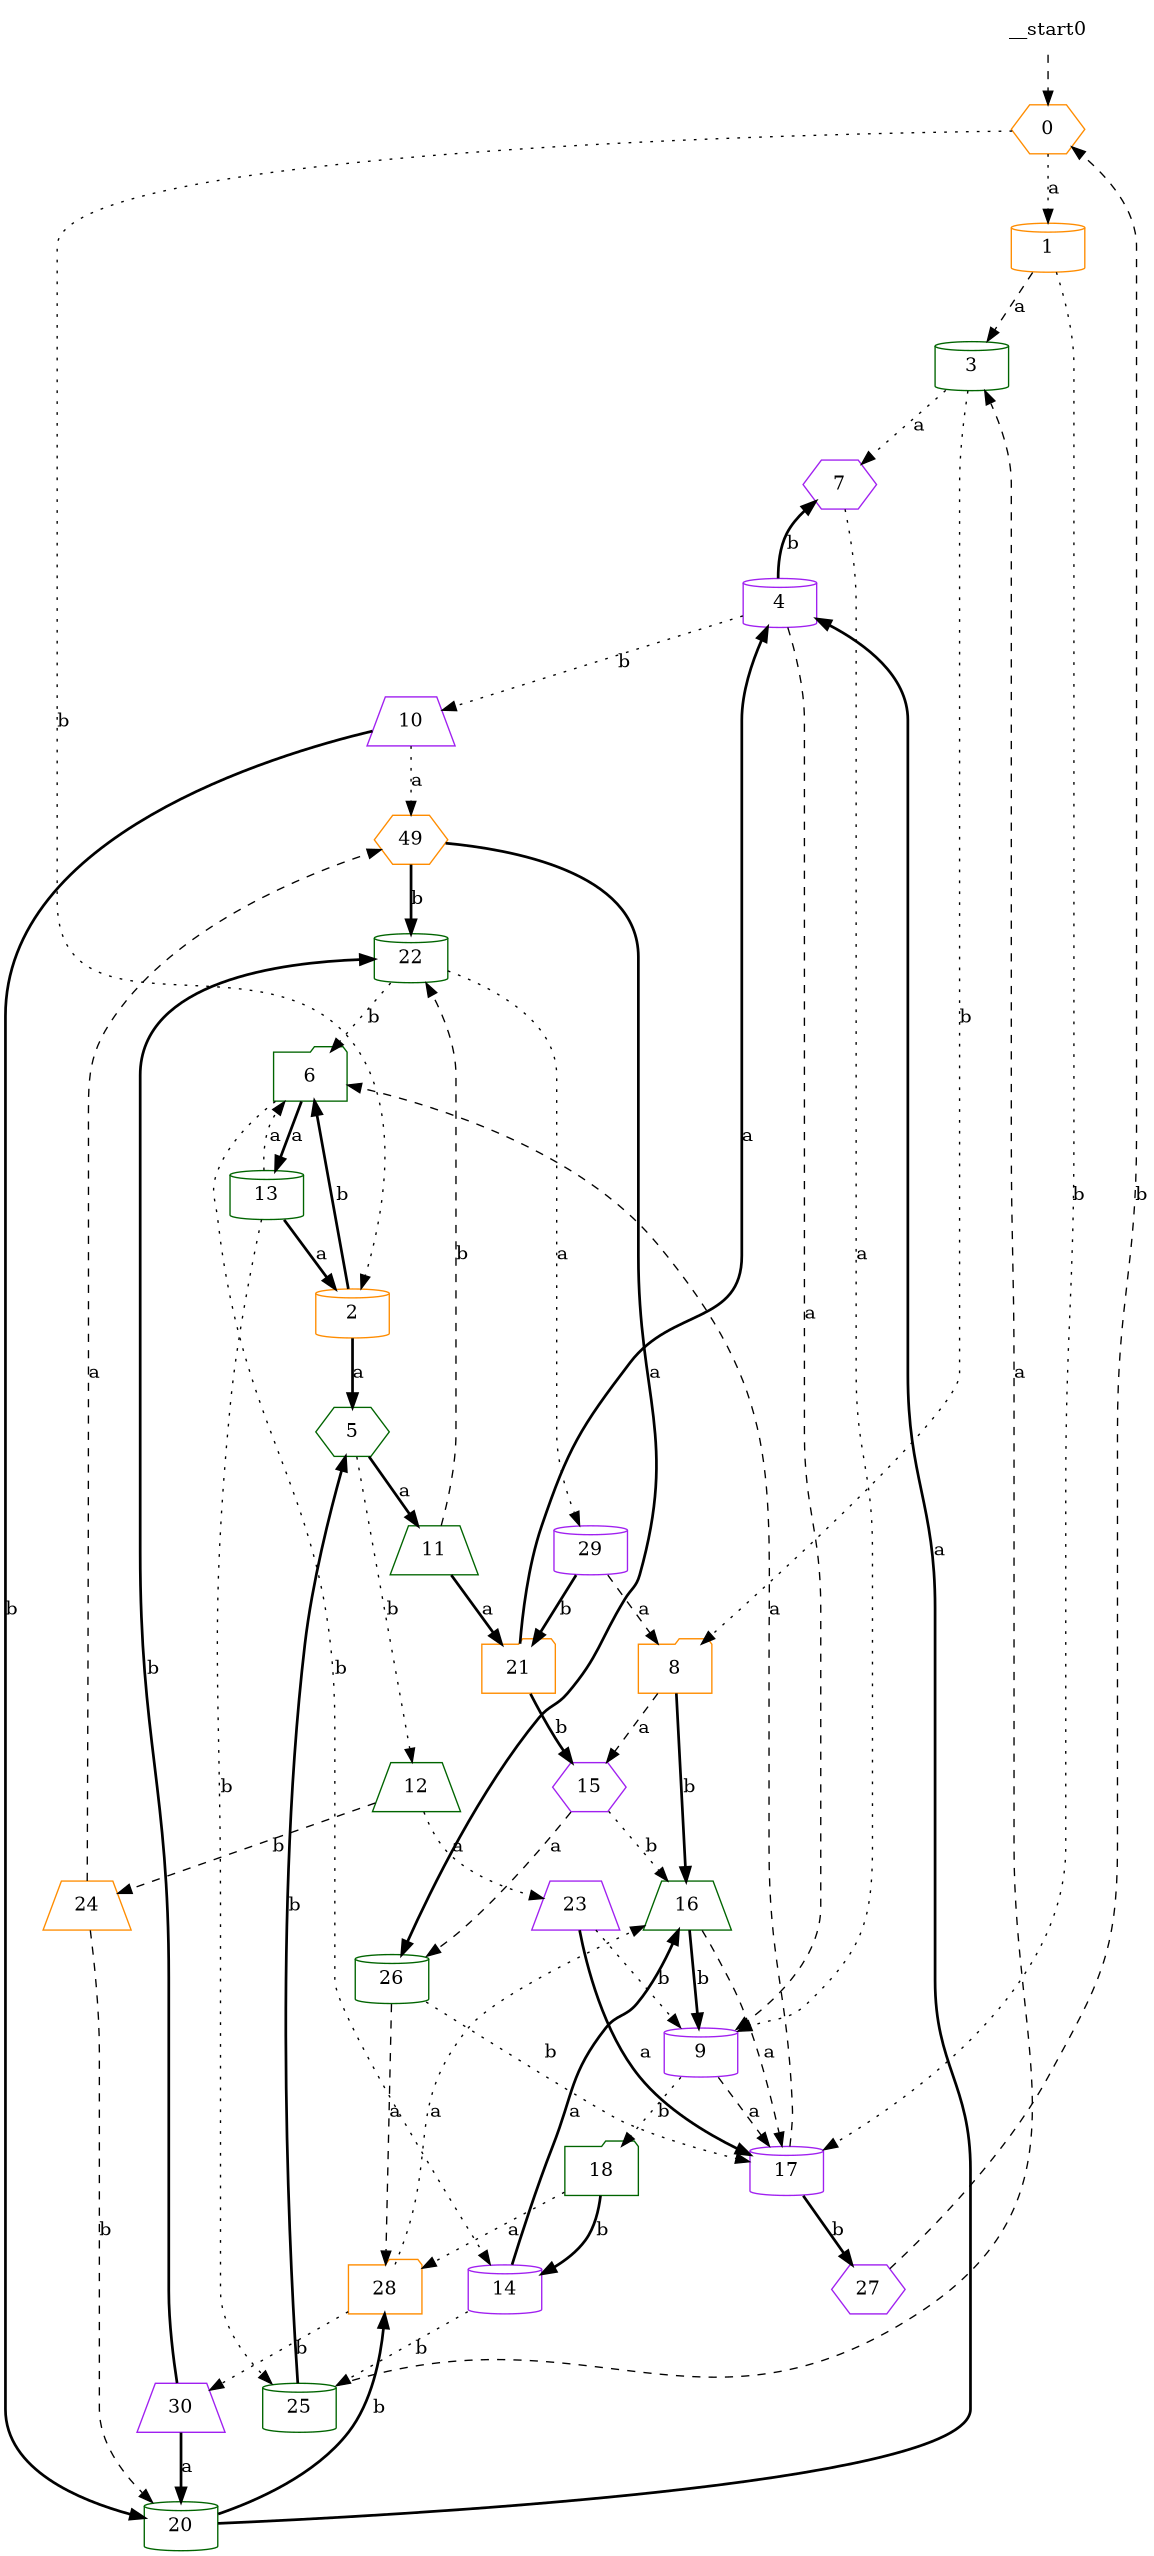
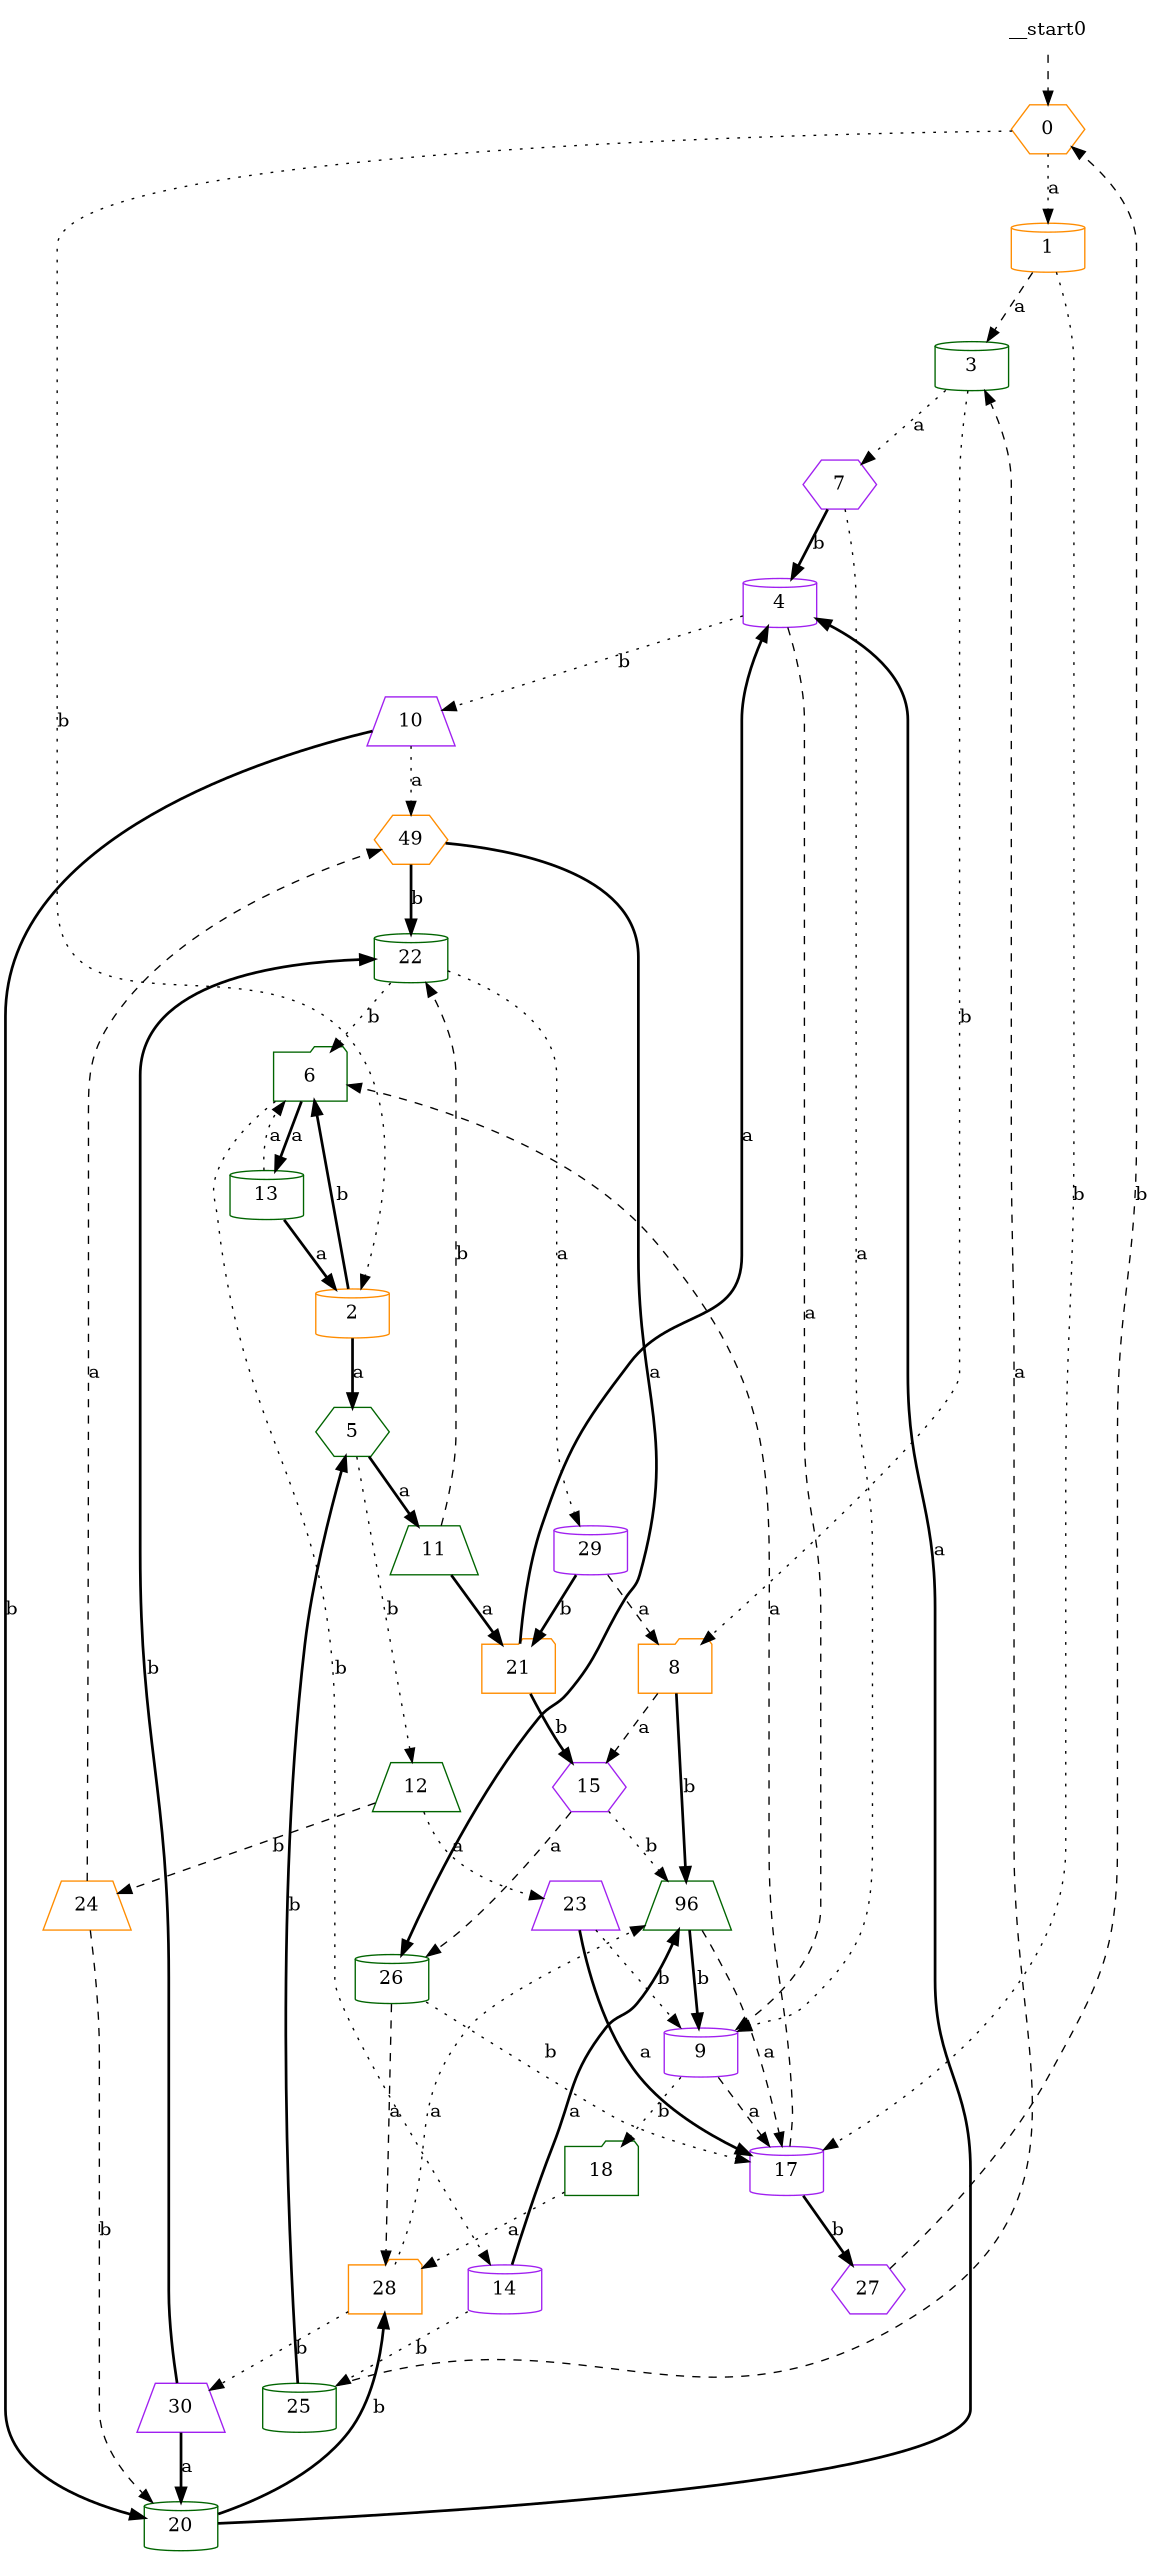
(784, 541) -> (813, 538)
(220, 1801) -> none
(687, 1906) -> (687, 1906)
(587, 2238) -> none
